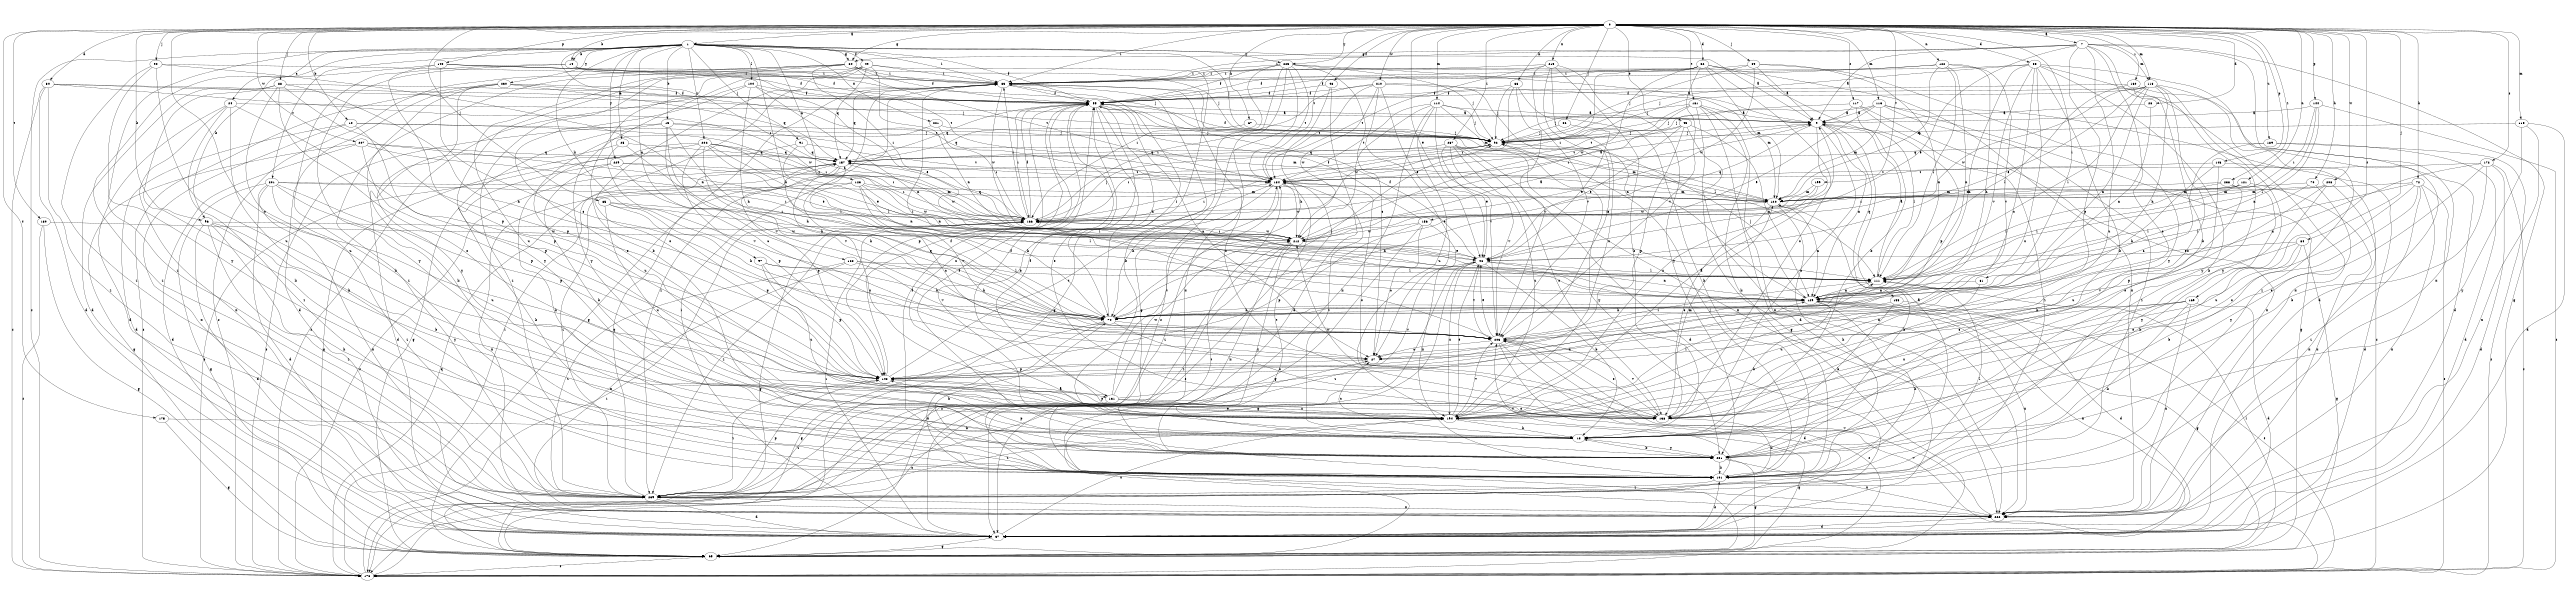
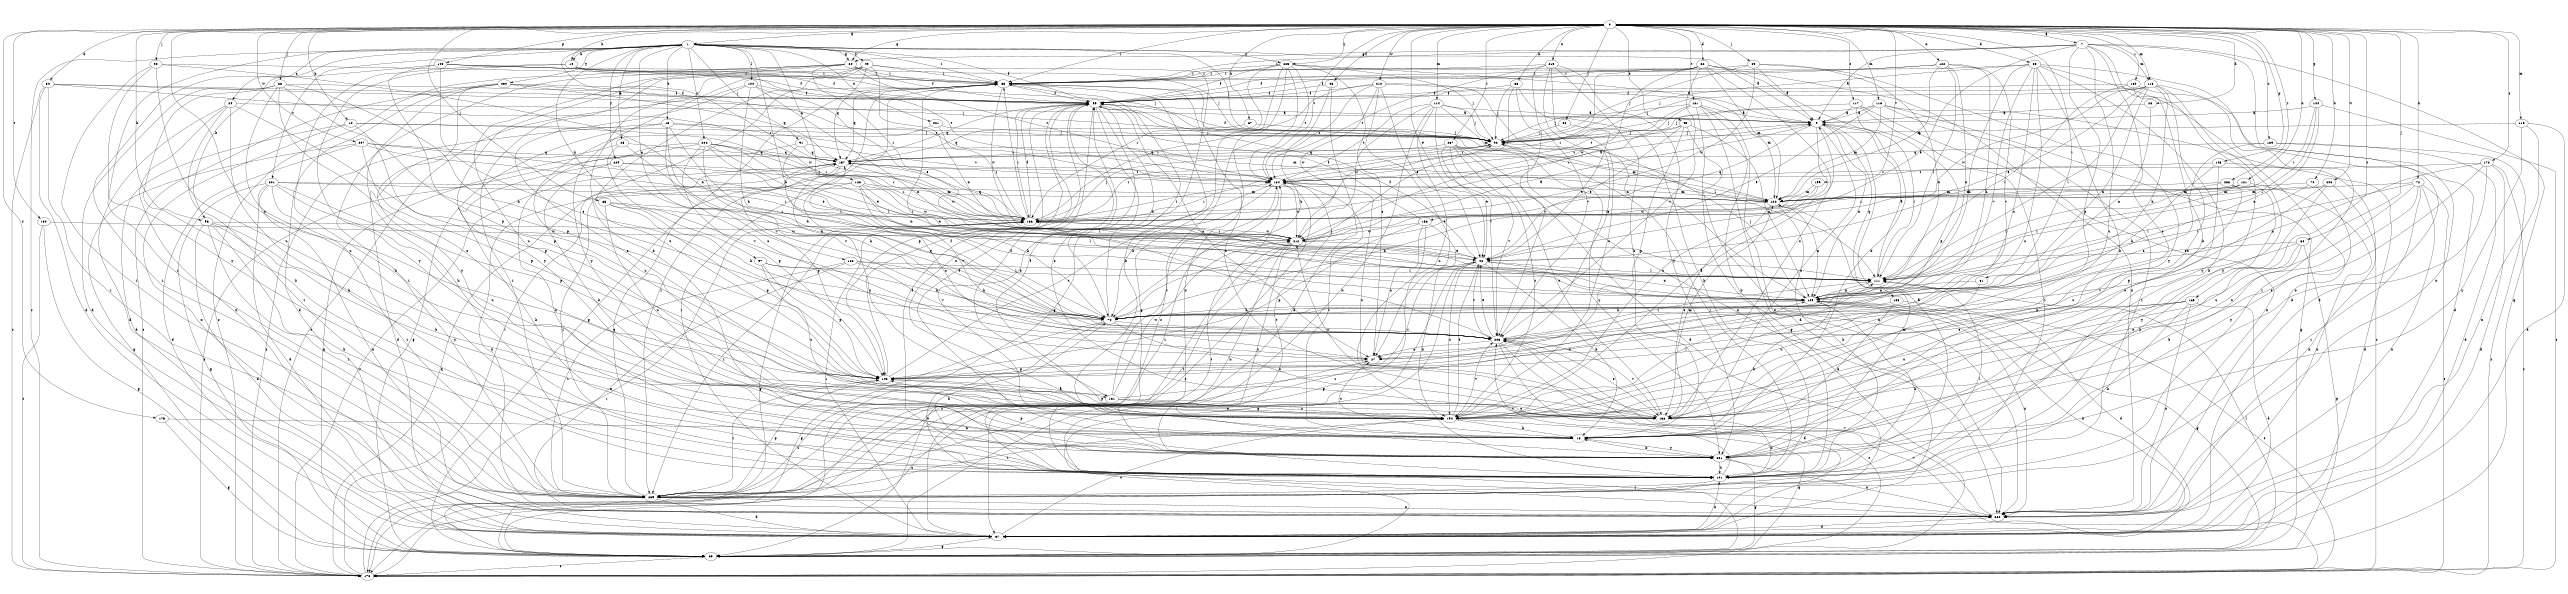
(1904, 330) -> (1904, 330)
(1239, 389) -> (1019, 440)
